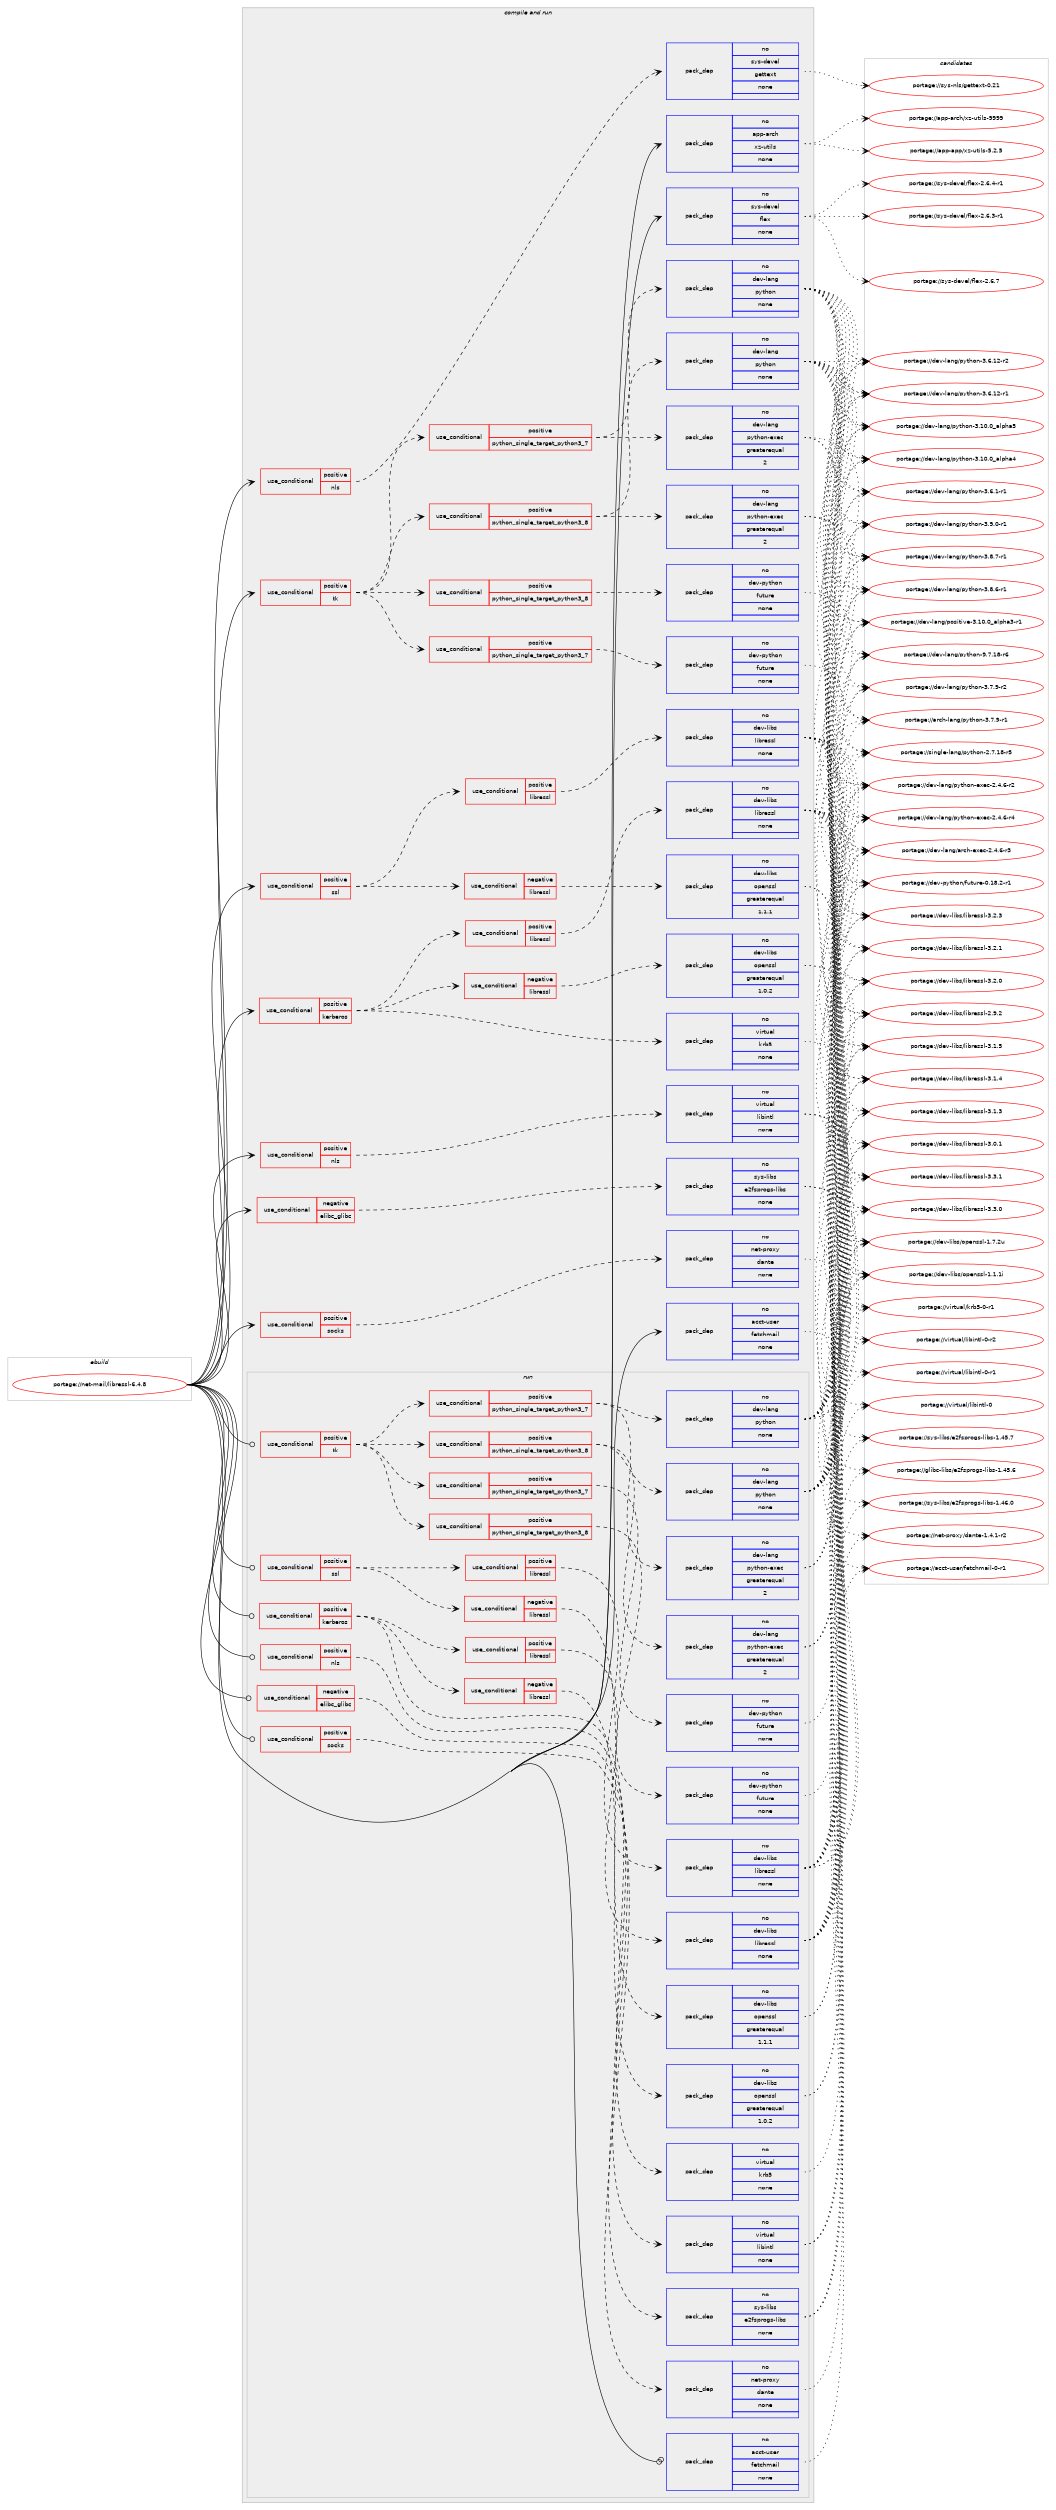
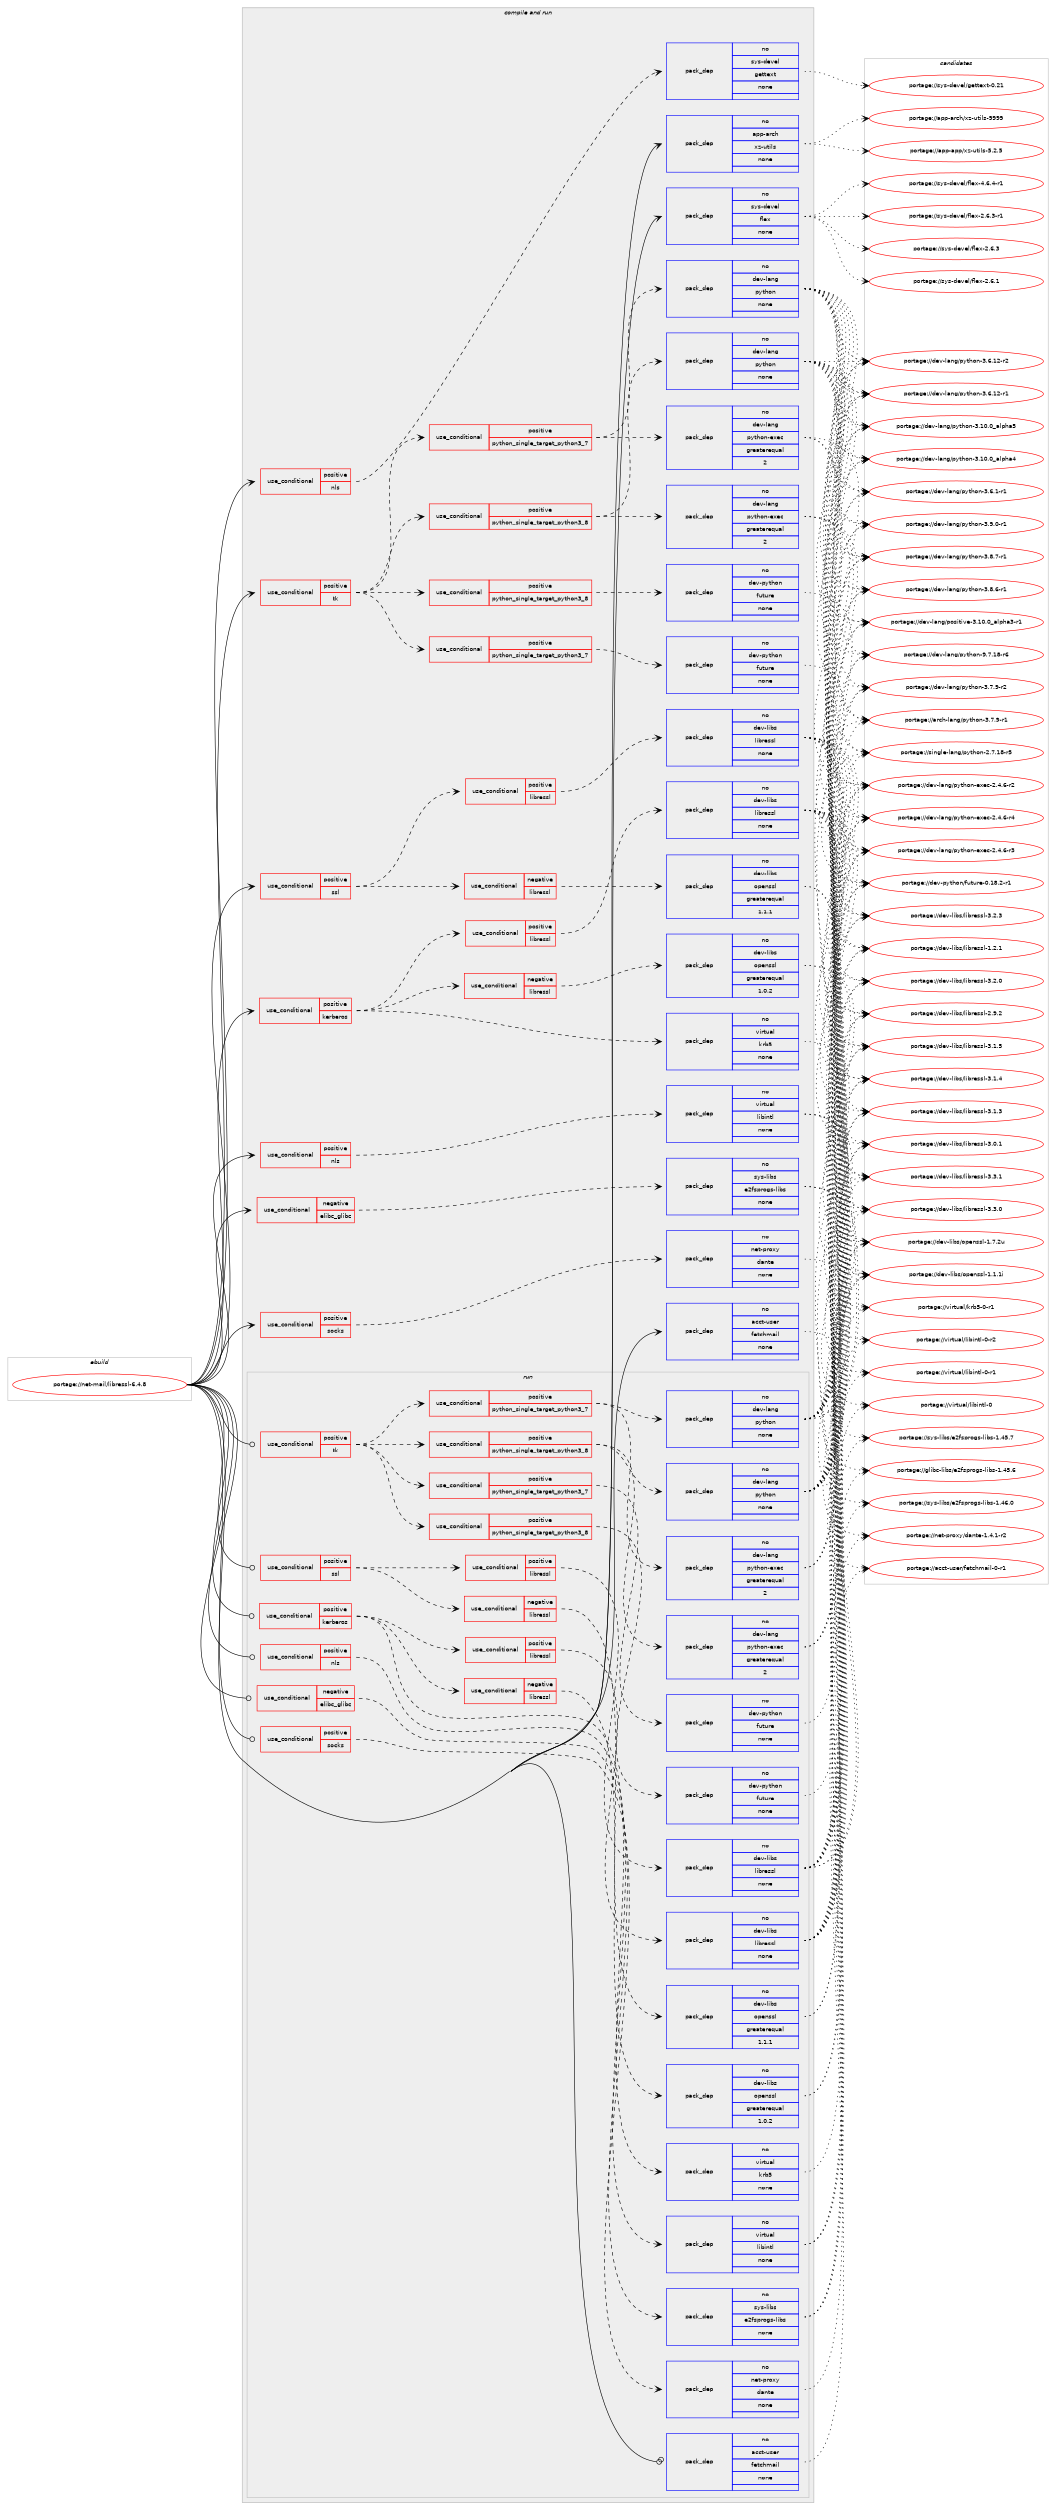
(956, 86) -> (956, 86)
(956, 184) -> (956, 184)
none -> (956, 249)
(956, 282) -> (956, 282)
(956, 851) -> (956, 851)
(956, 949) -> (956, 949)
